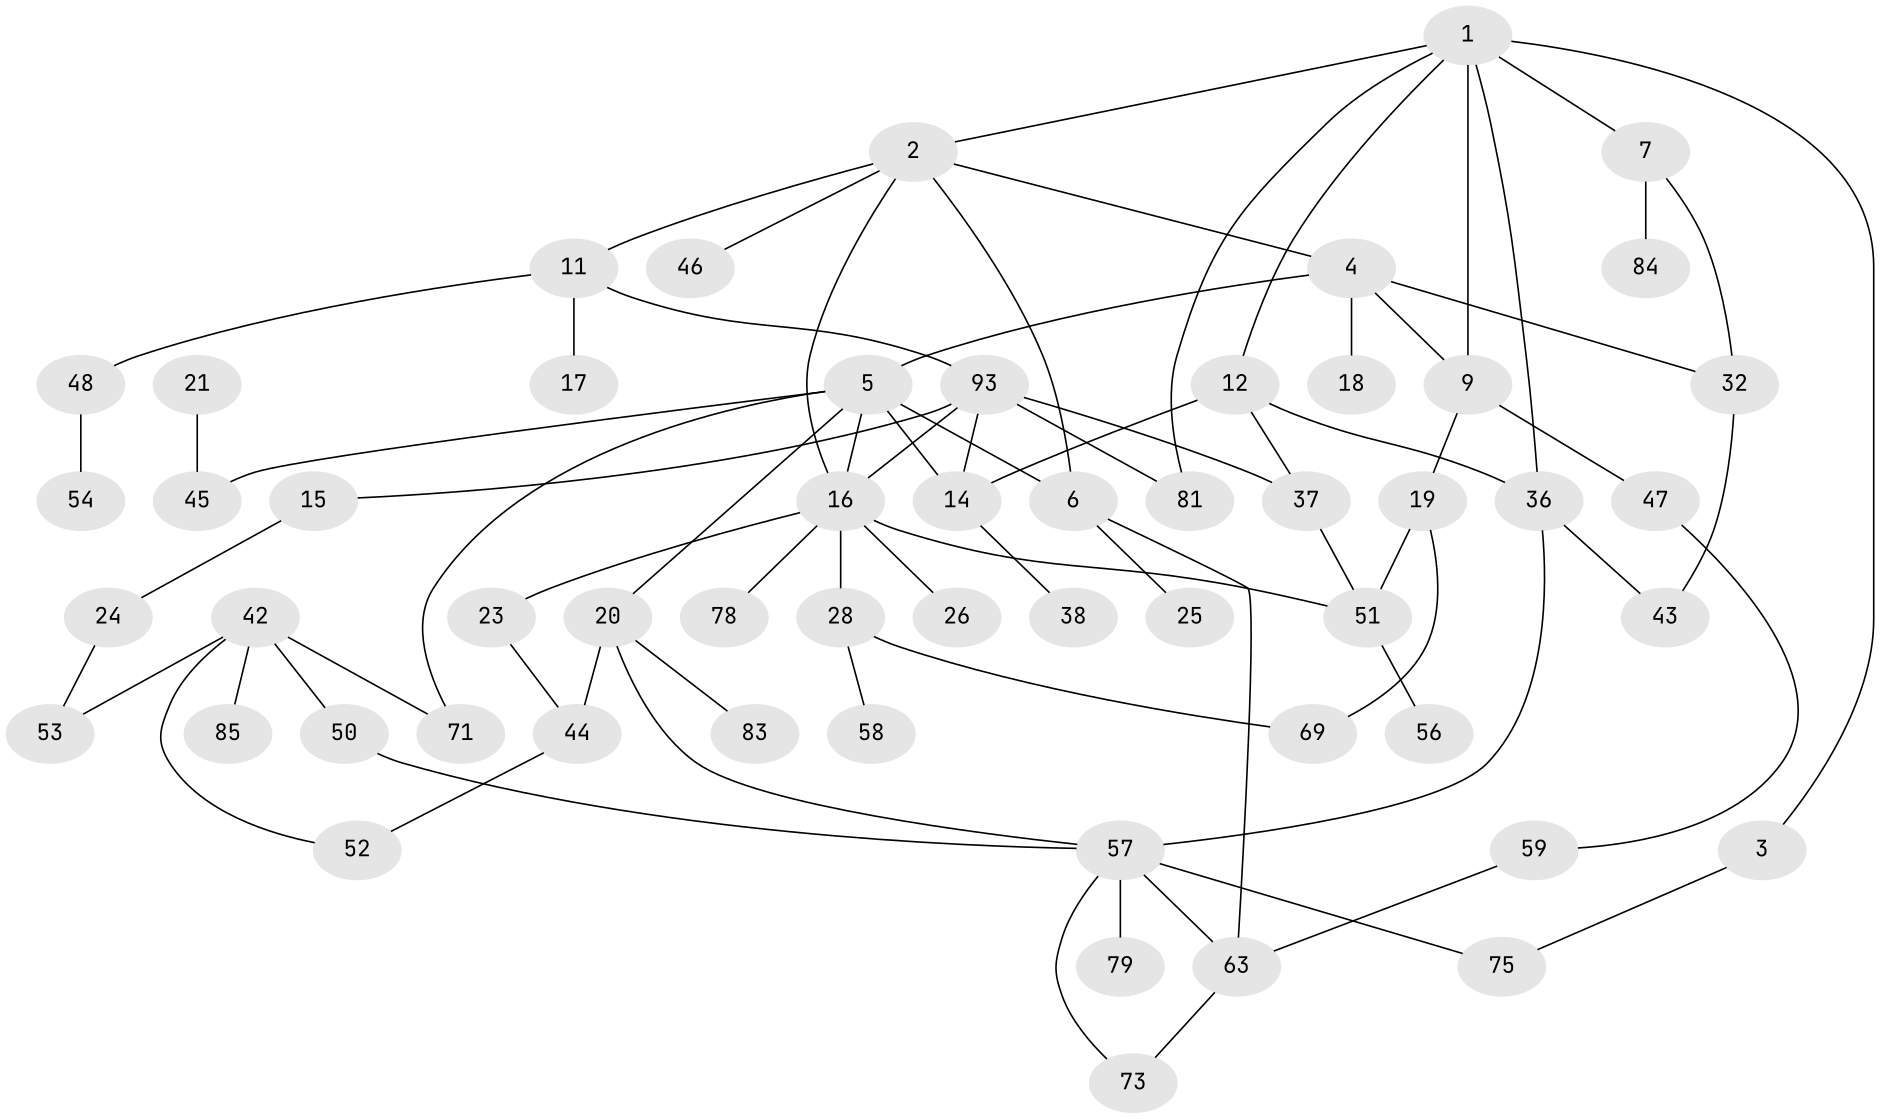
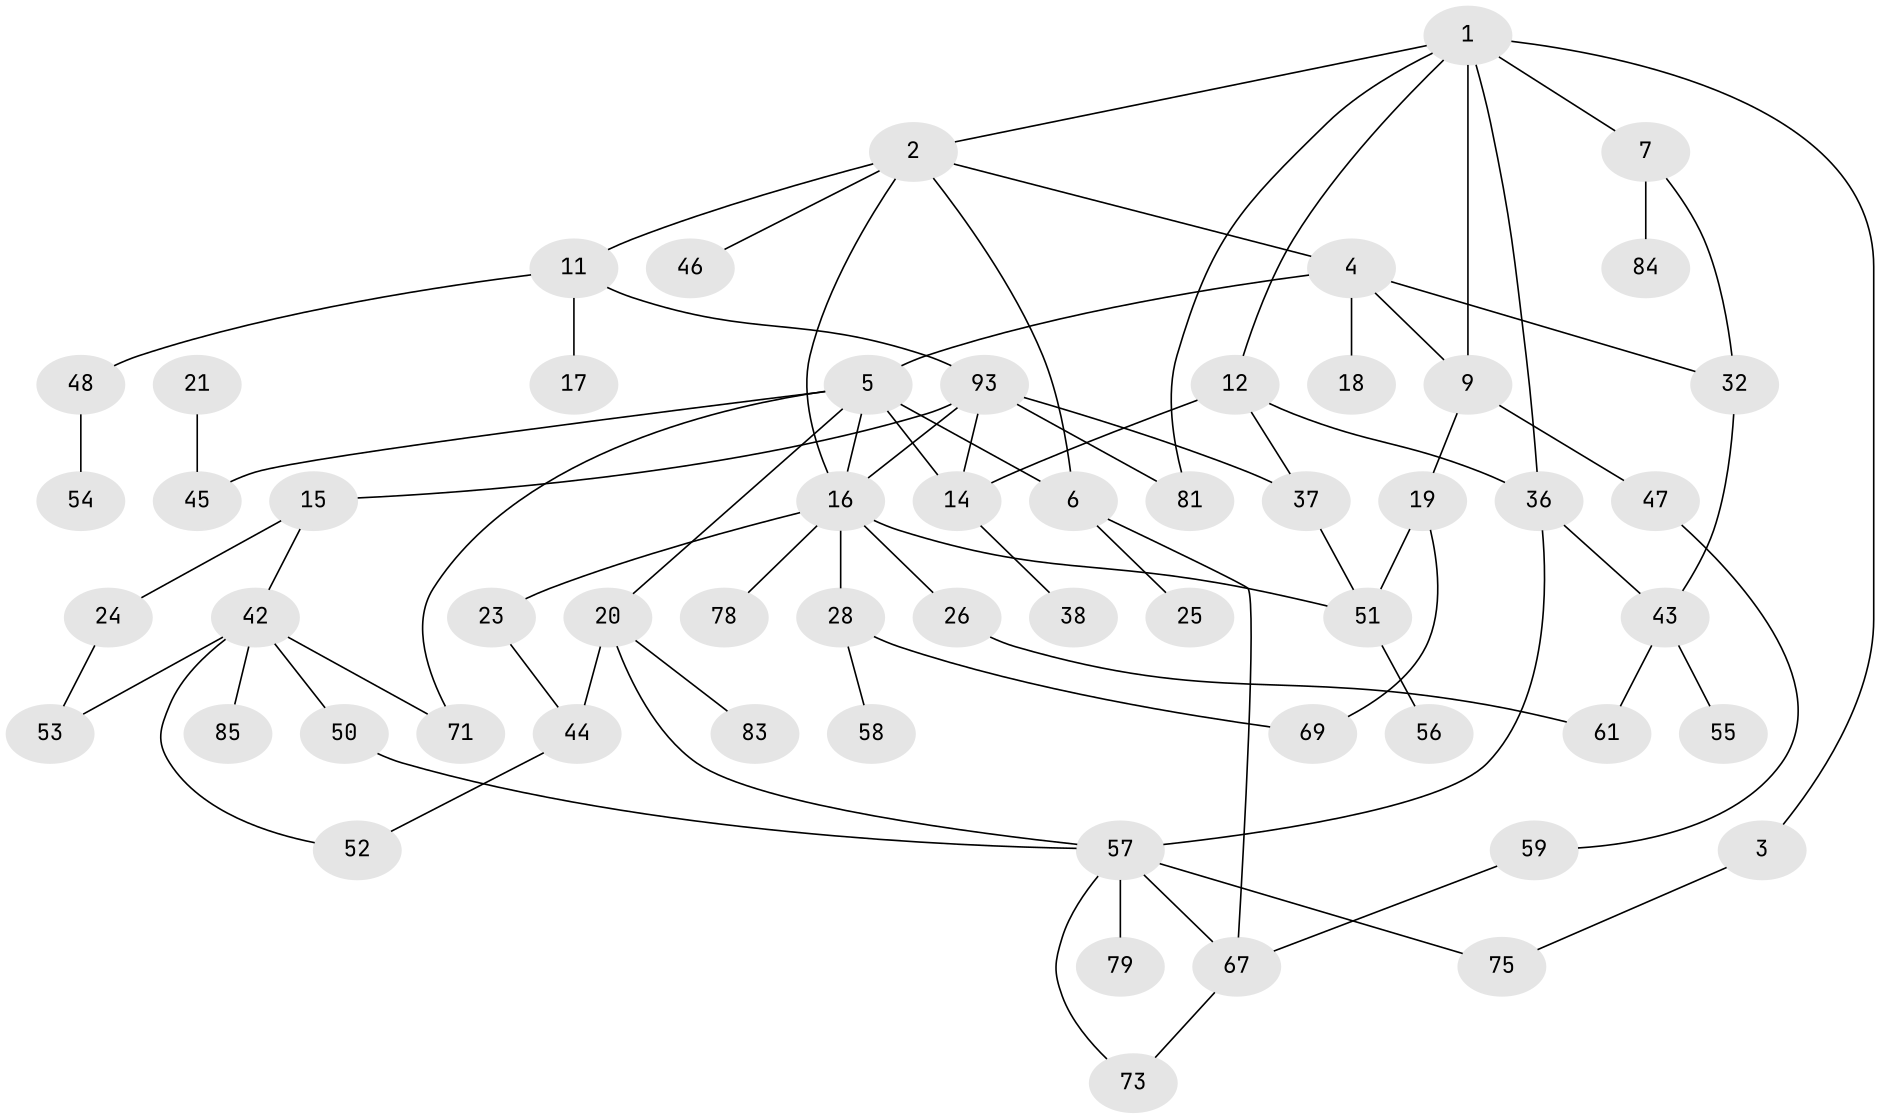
none -> (284, 559)
none -> (1607, 734)
none -> (1723, 734)
(1237, 967) -> (1237, 967)
